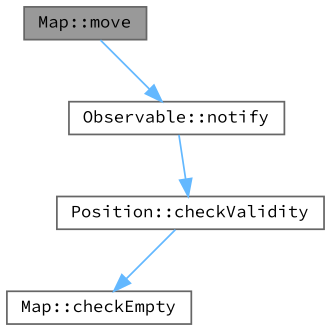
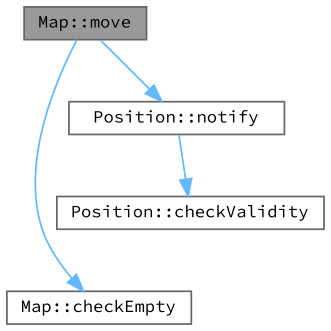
(177, 118) -> (177, 118)
(151, 254) -> (37, 160)
